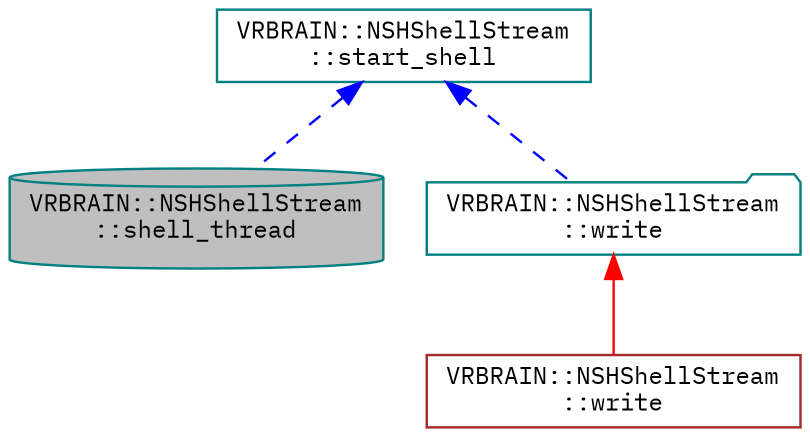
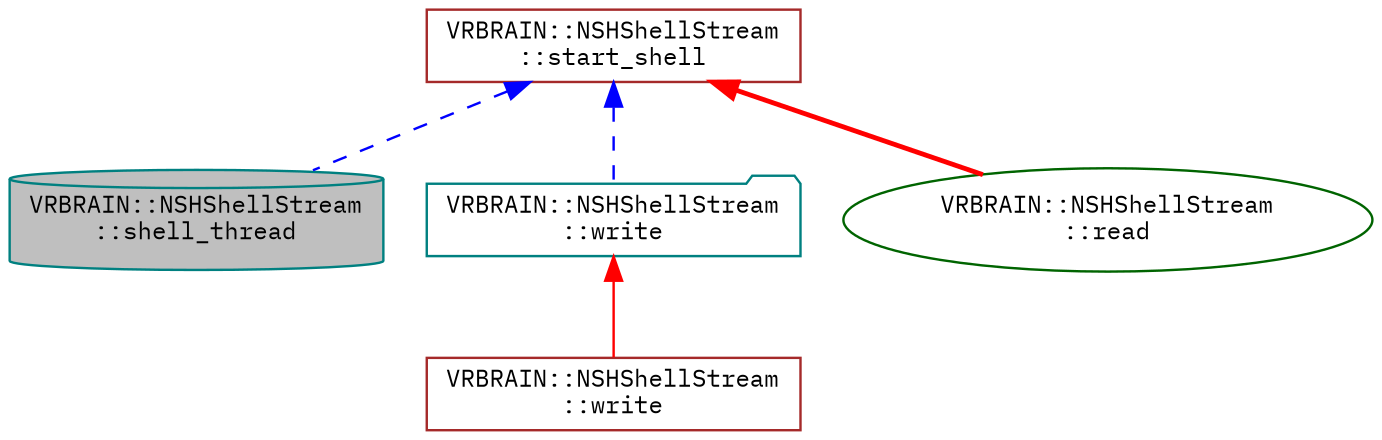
(404, 46) -> (614, 46)
none -> (1108, 220)
